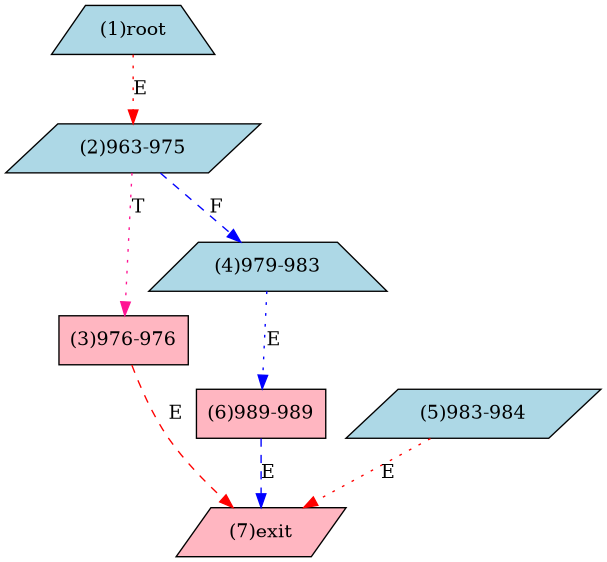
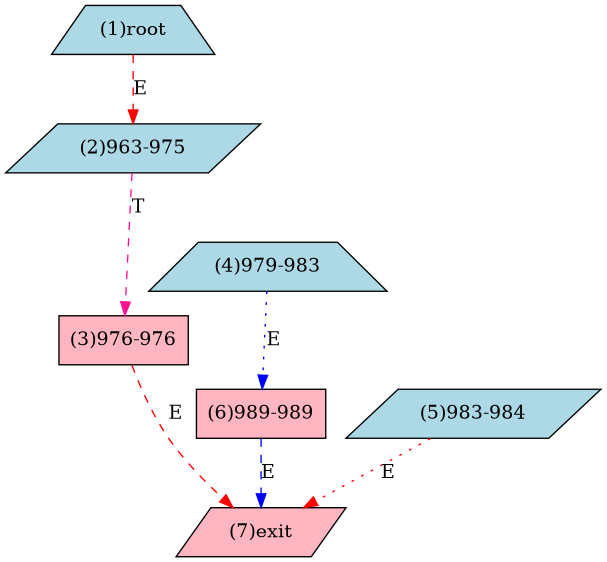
(133, 82) -> (133, 82)
(195, 203) -> none
(129, 237) -> (129, 237)
